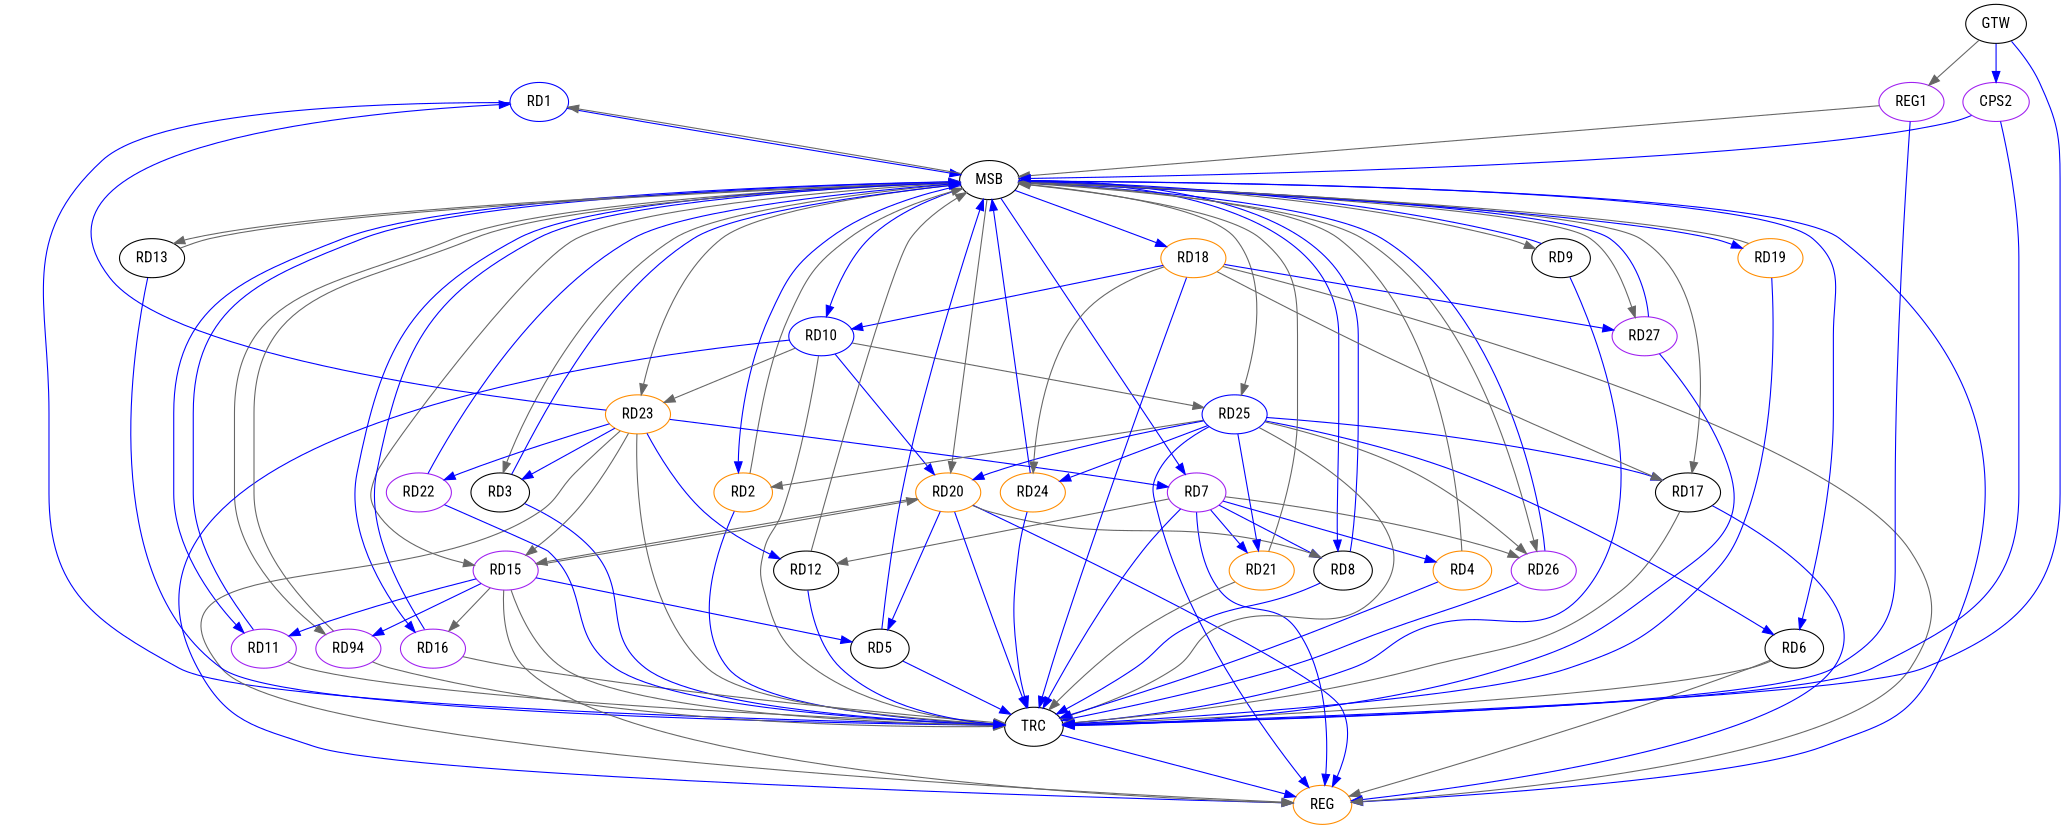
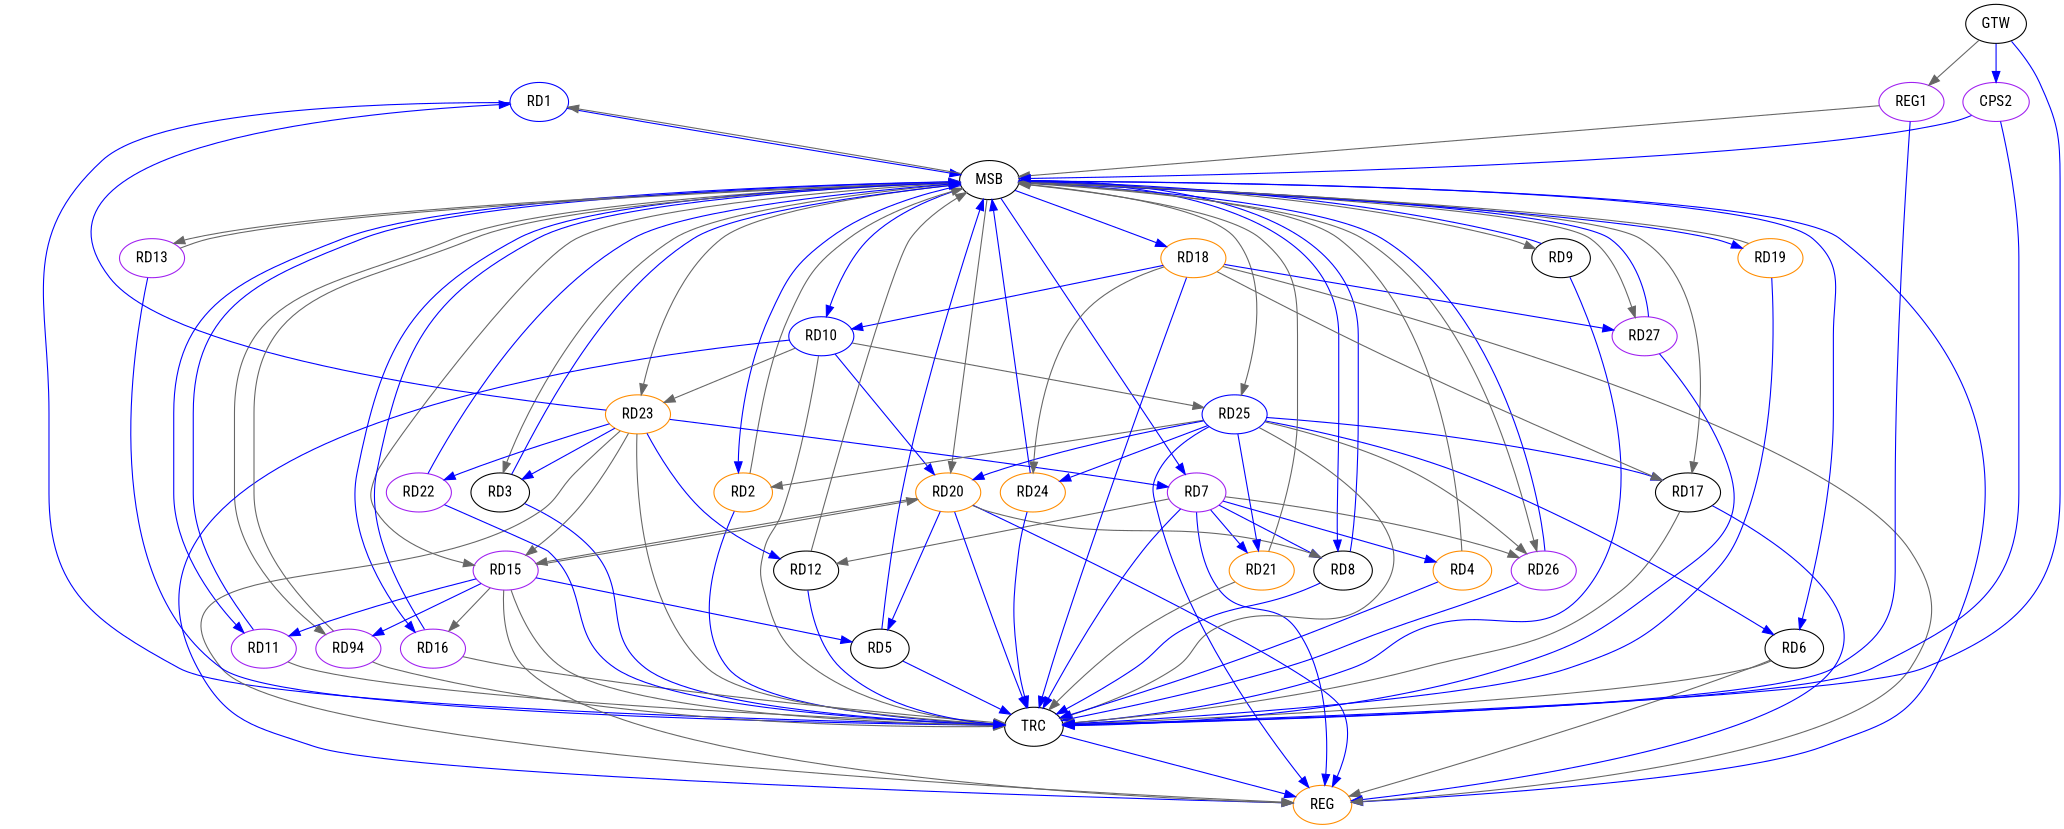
(152, 258) -> (152, 258)
